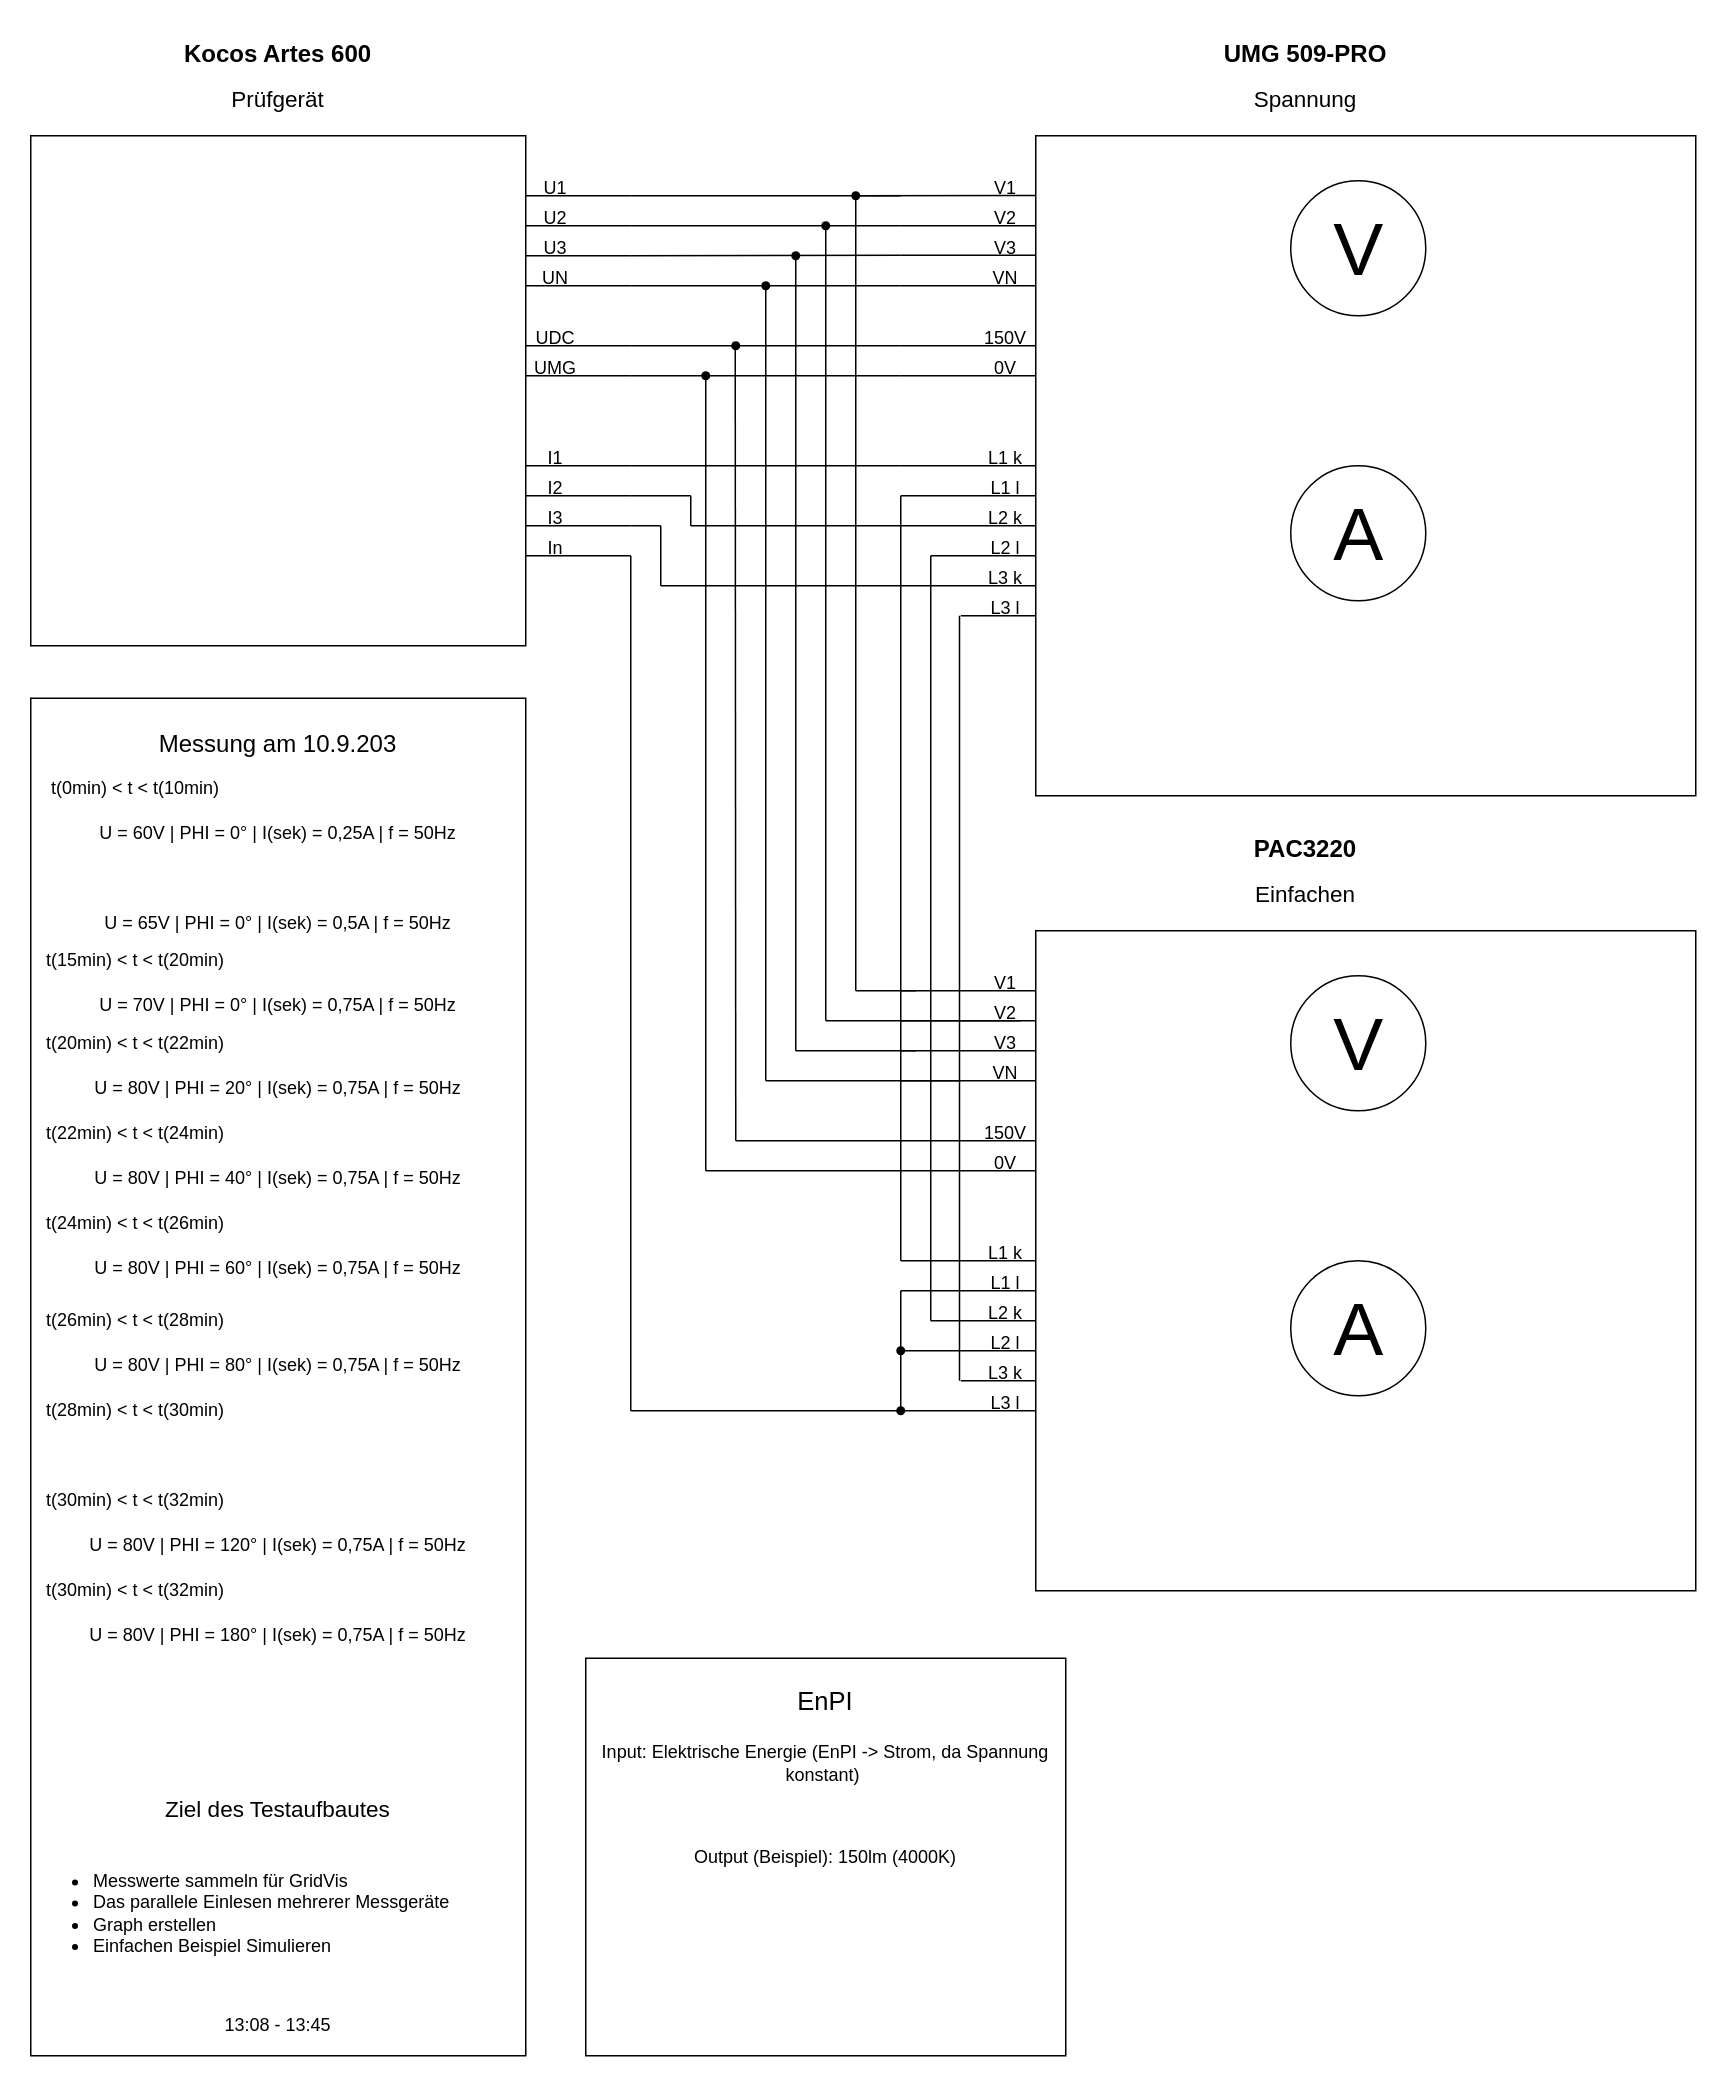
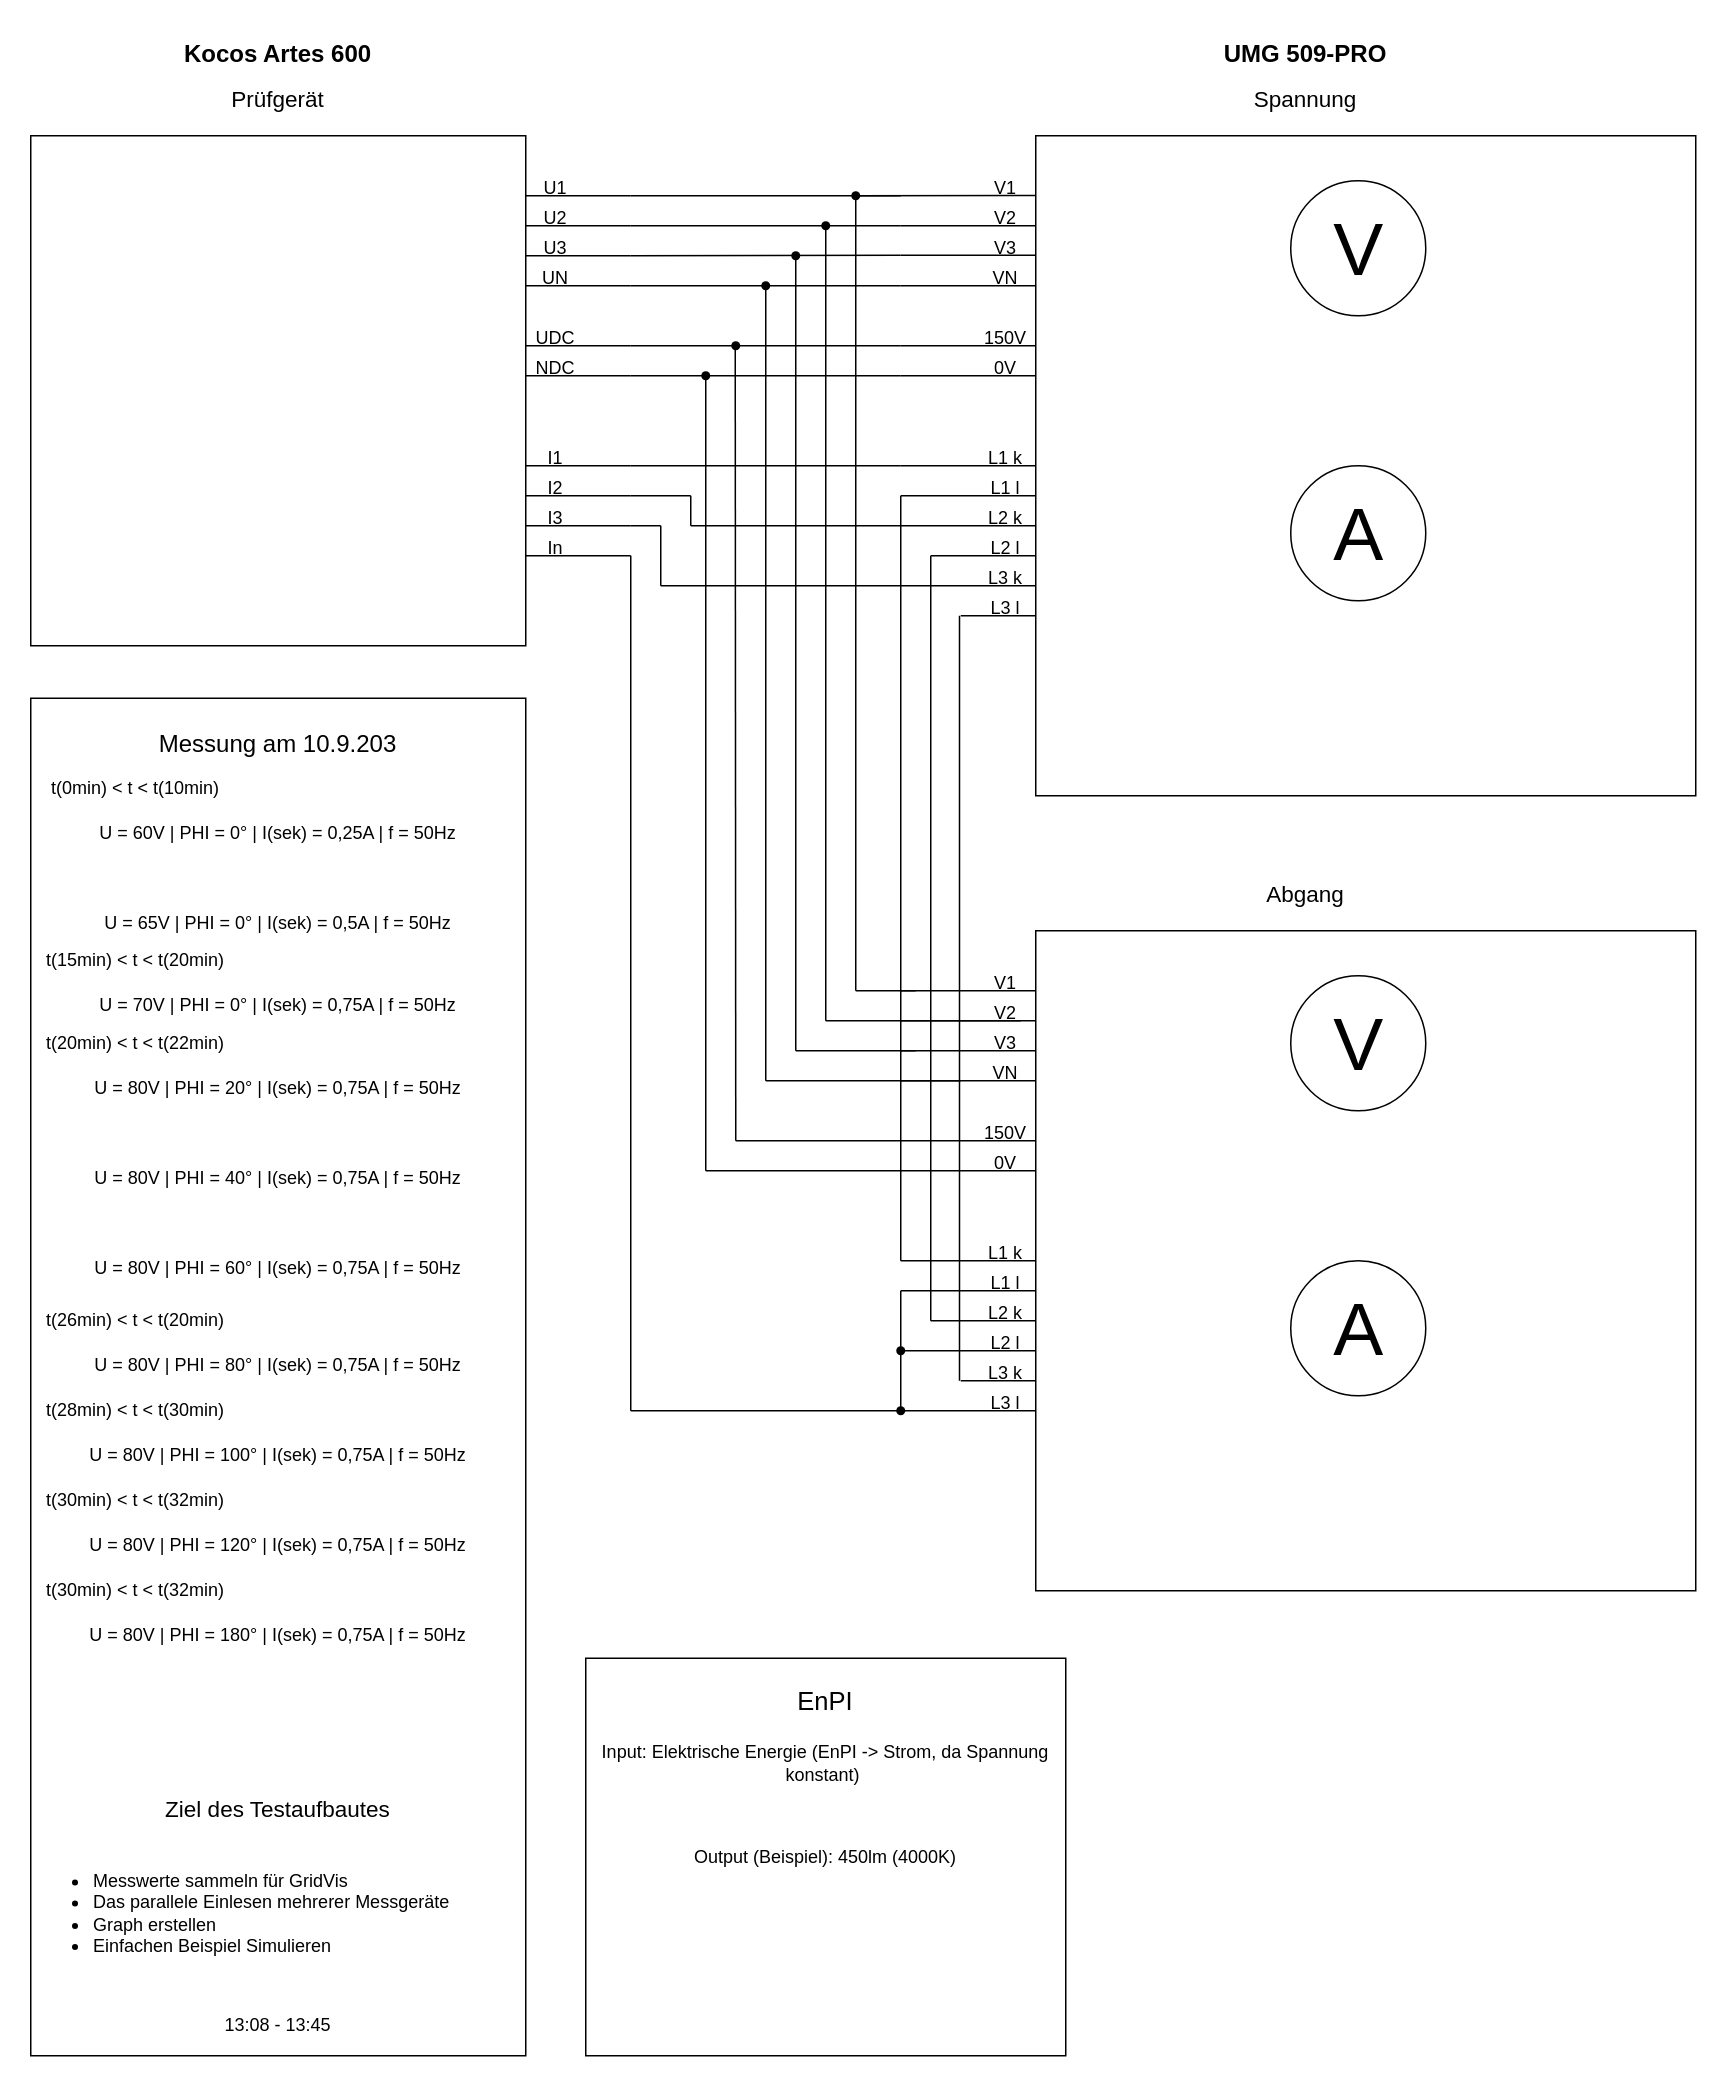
(556, 368) -> (556, 368)
(1306, 848) -> none
(1306, 893) -> (1306, 893)
(136, 1133) -> none
(136, 1223) -> none
(136, 1321) -> (136, 1321)
none -> (278, 1456)
(826, 1858) -> (826, 1858)
